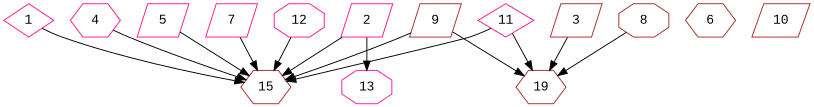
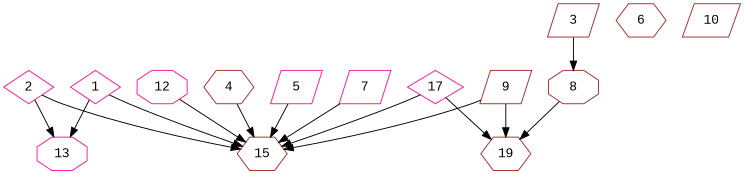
(95, 20) -> (229, 87)
(367, 20) -> (29, 87)
(506, 20) -> (435, 87)
(561, 50) -> (573, 49)
none -> (81, 116)
